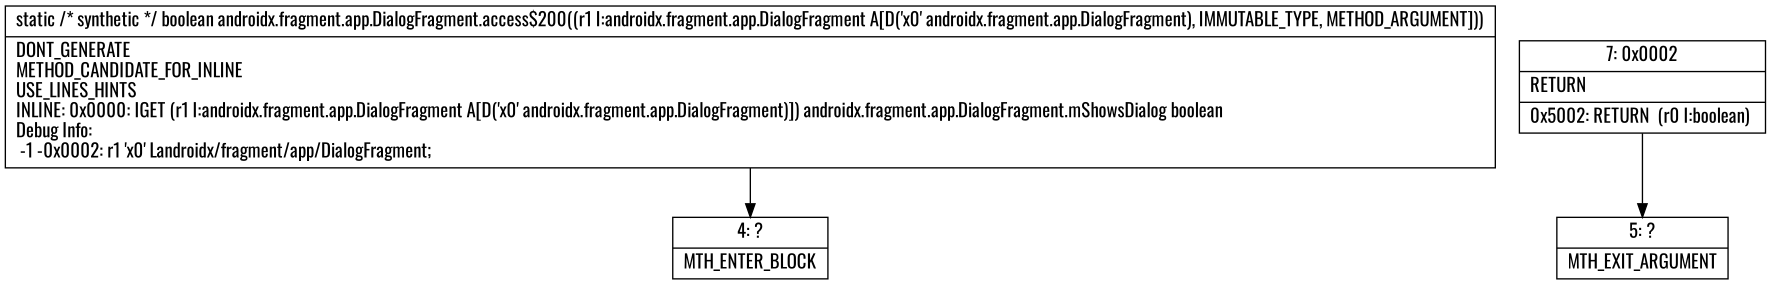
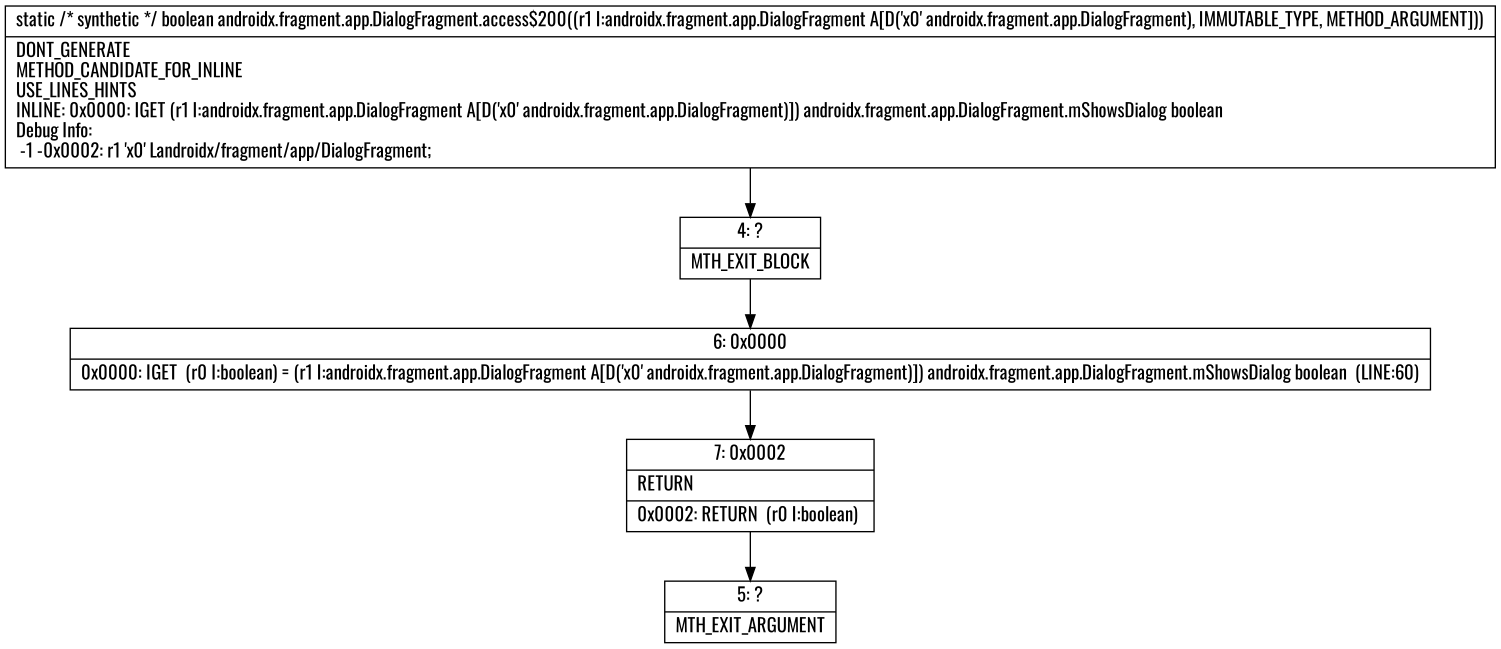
(1642, 117) -> (750, 516)
(750, 263) -> (750, 263)
none -> (750, 359)
